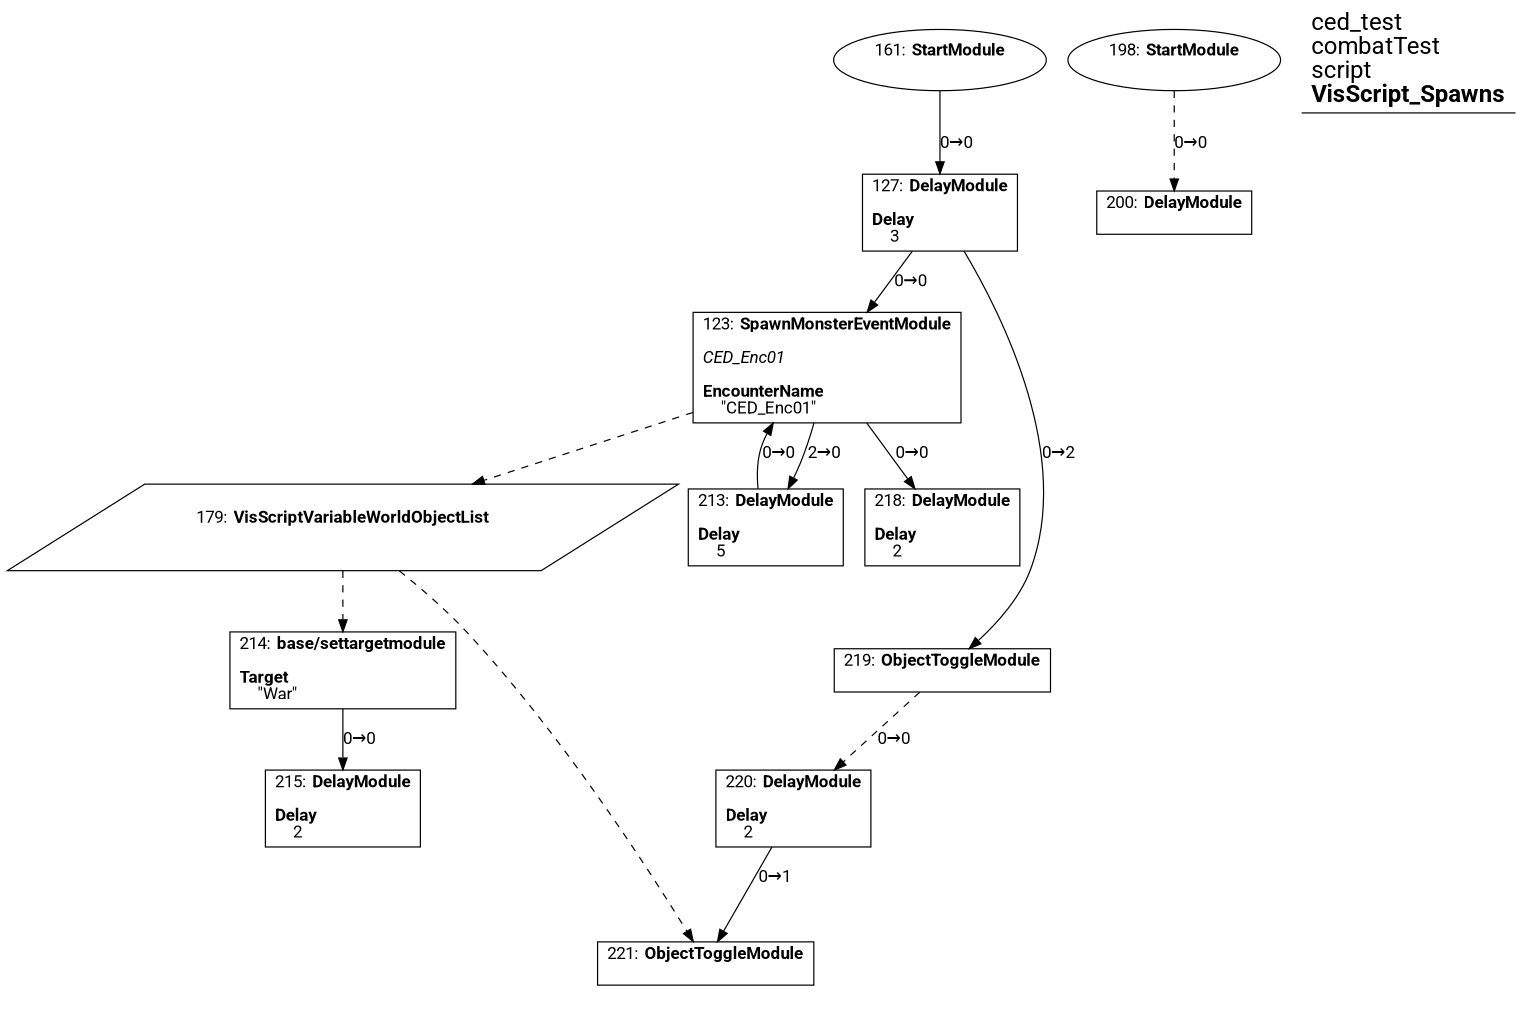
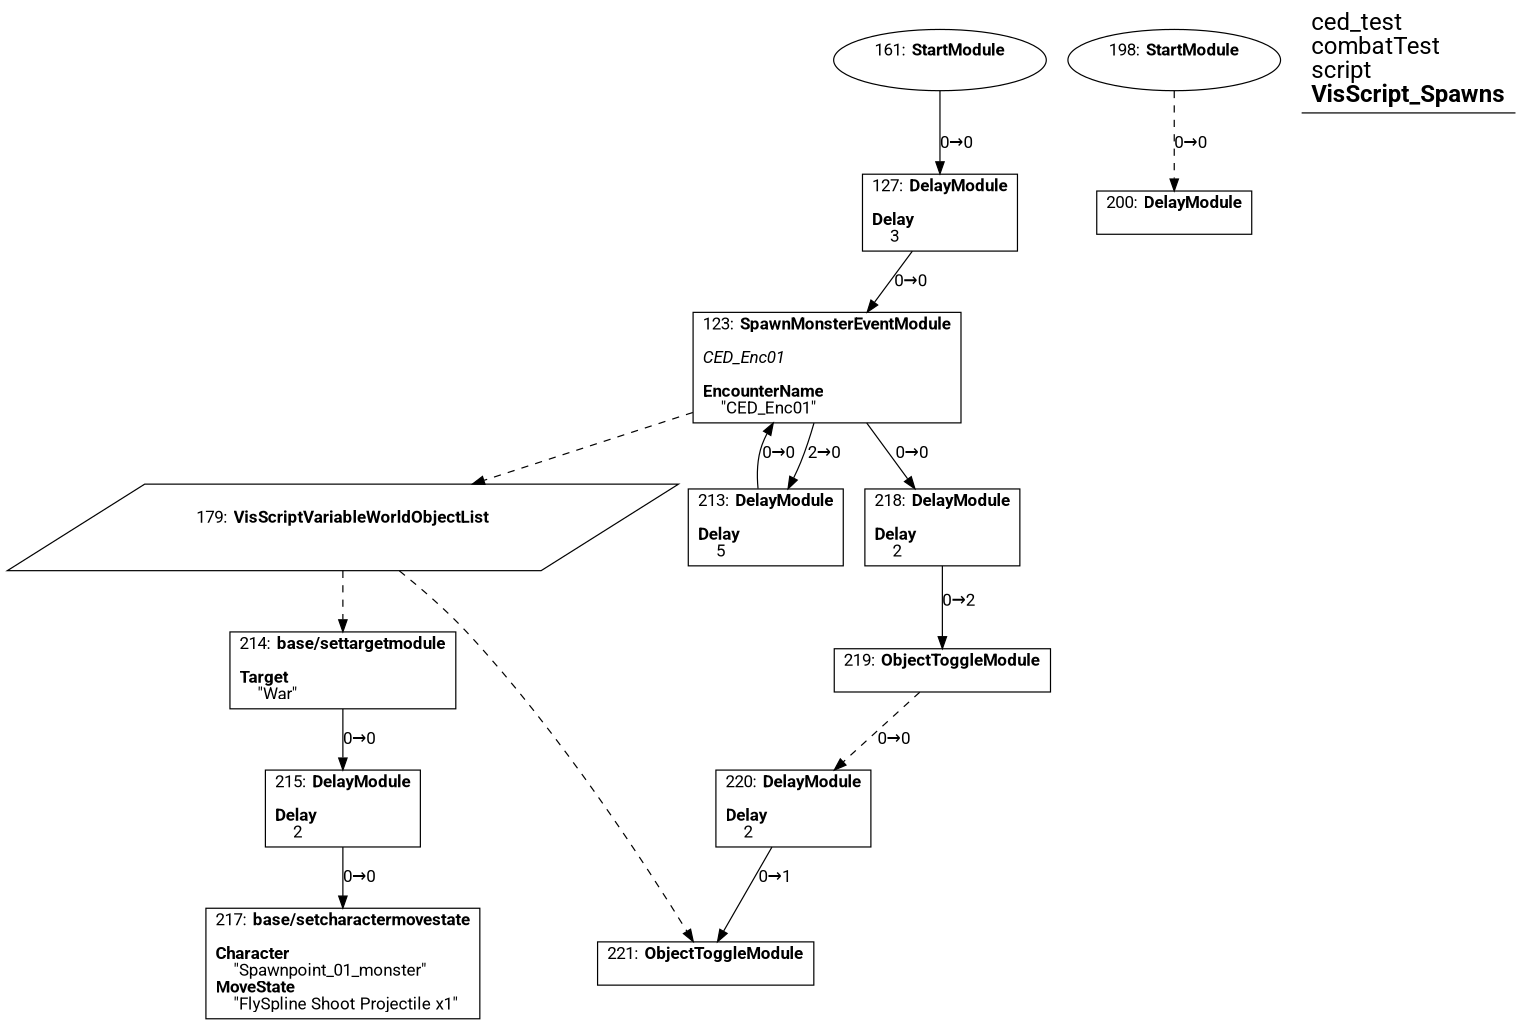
(1040, 448) -> (942, 601)
none -> (343, 964)
